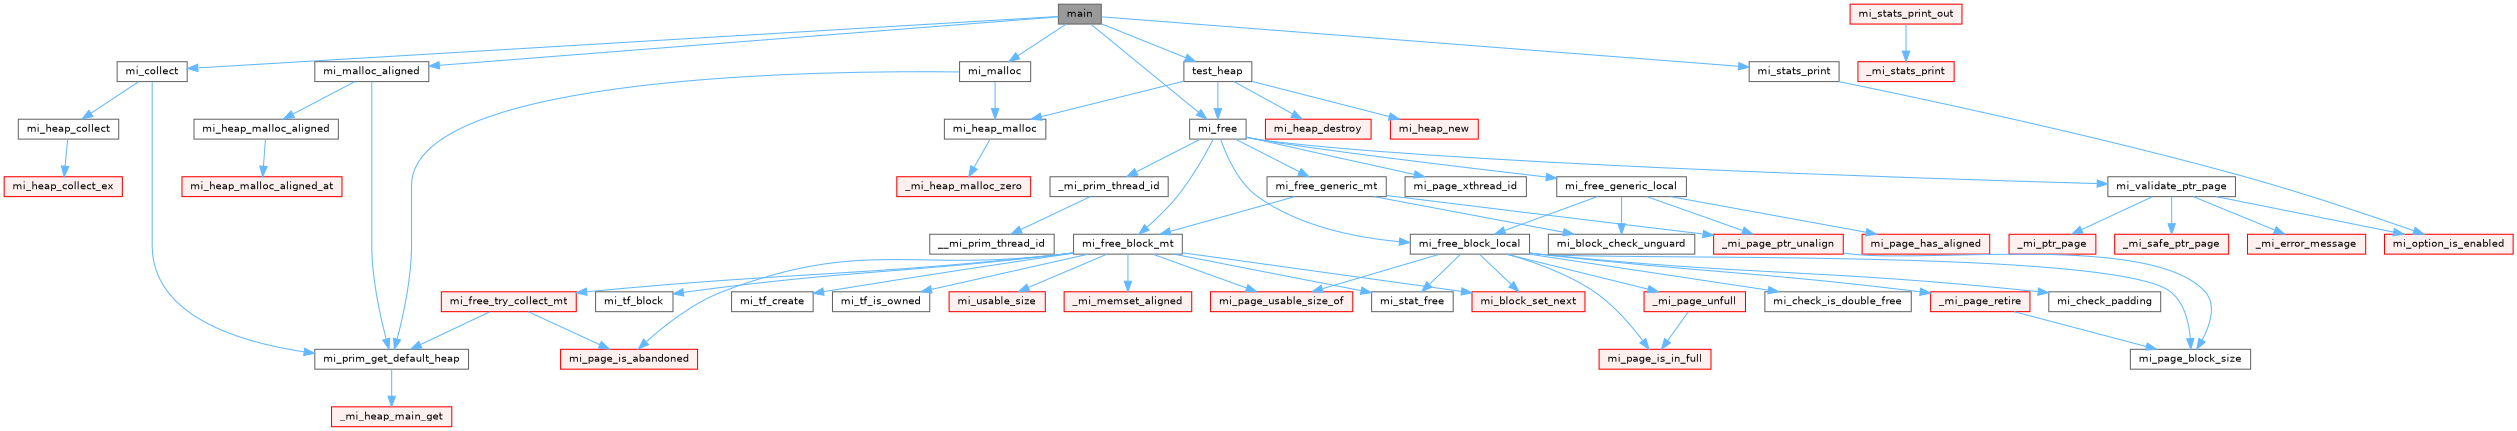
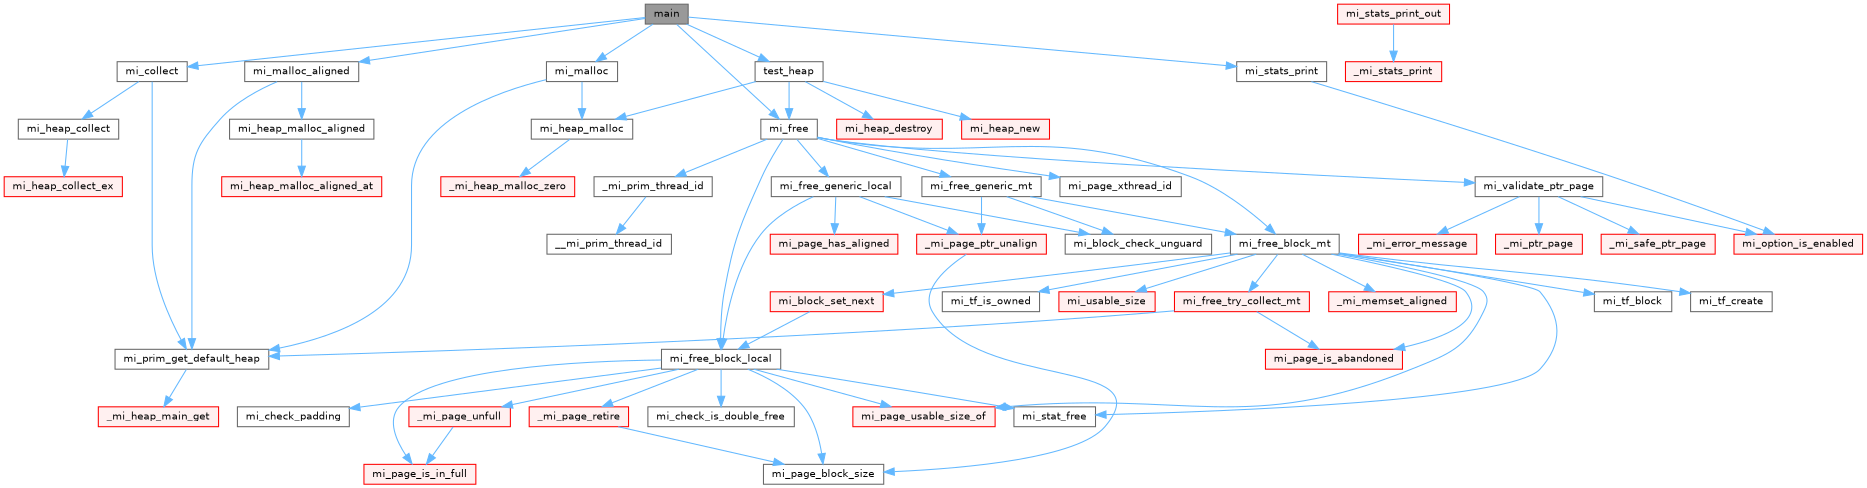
(1495, 269) -> (779, 328)
